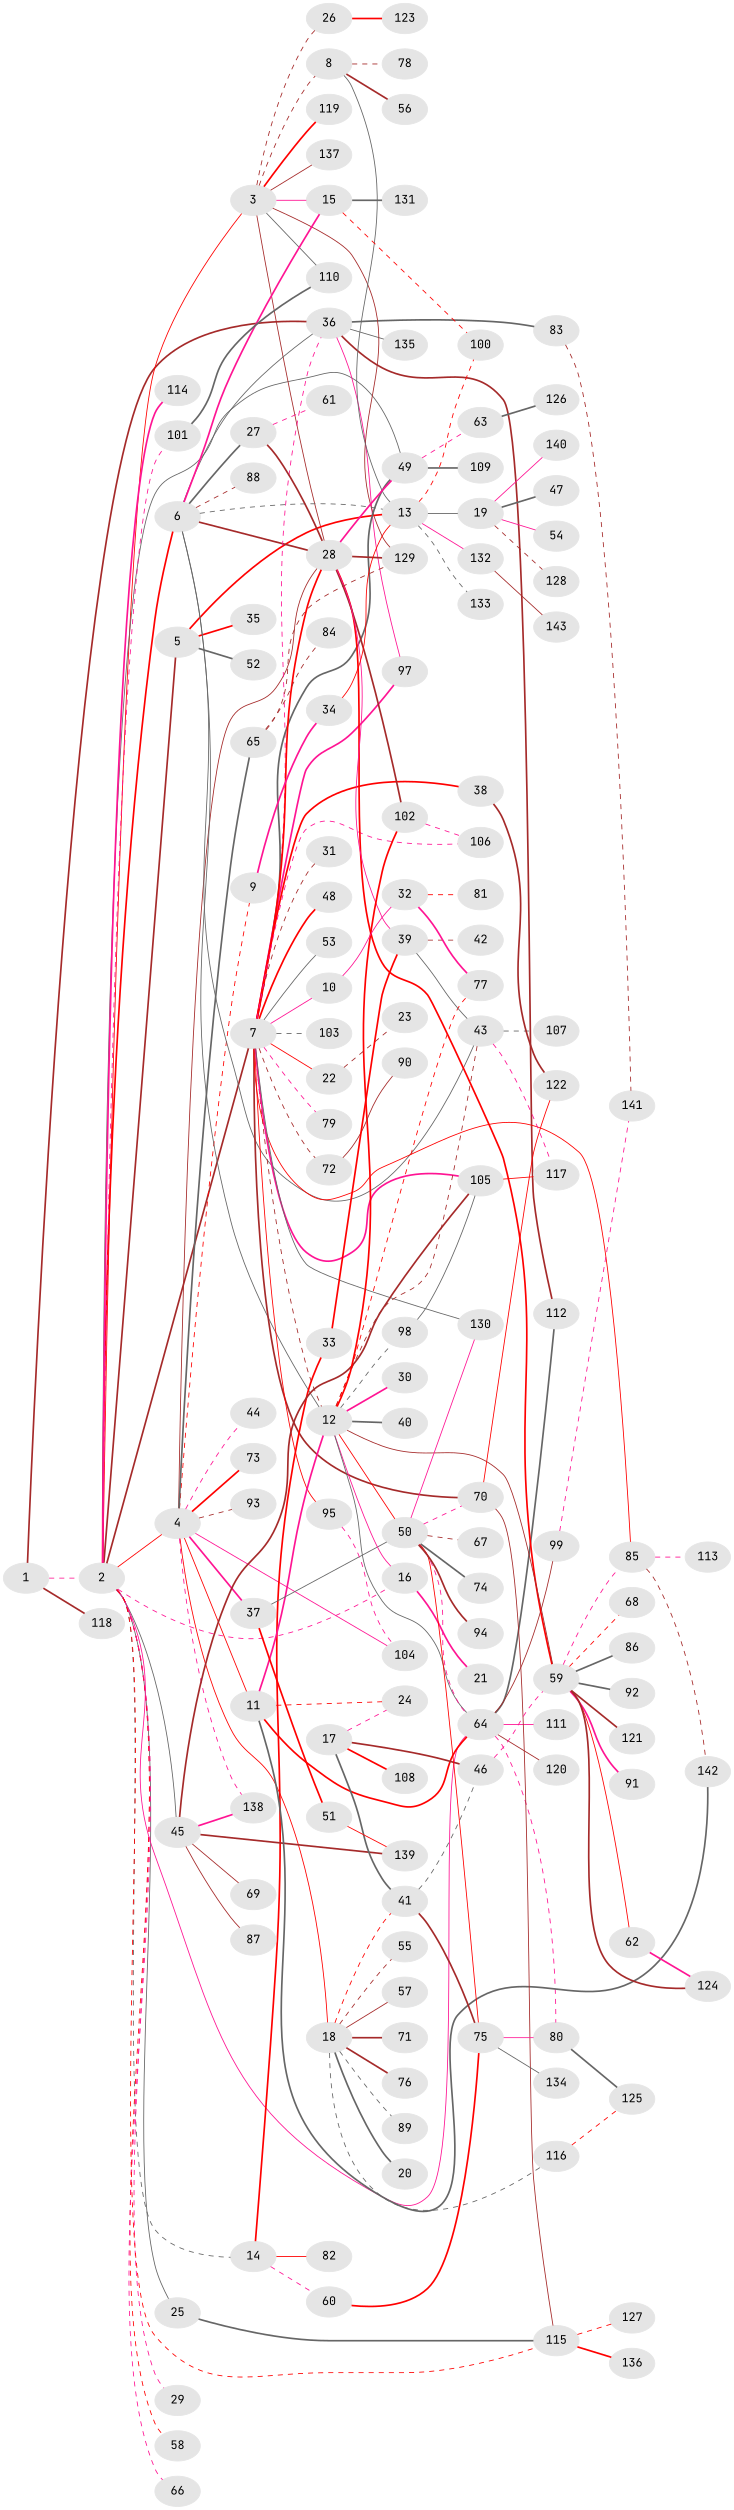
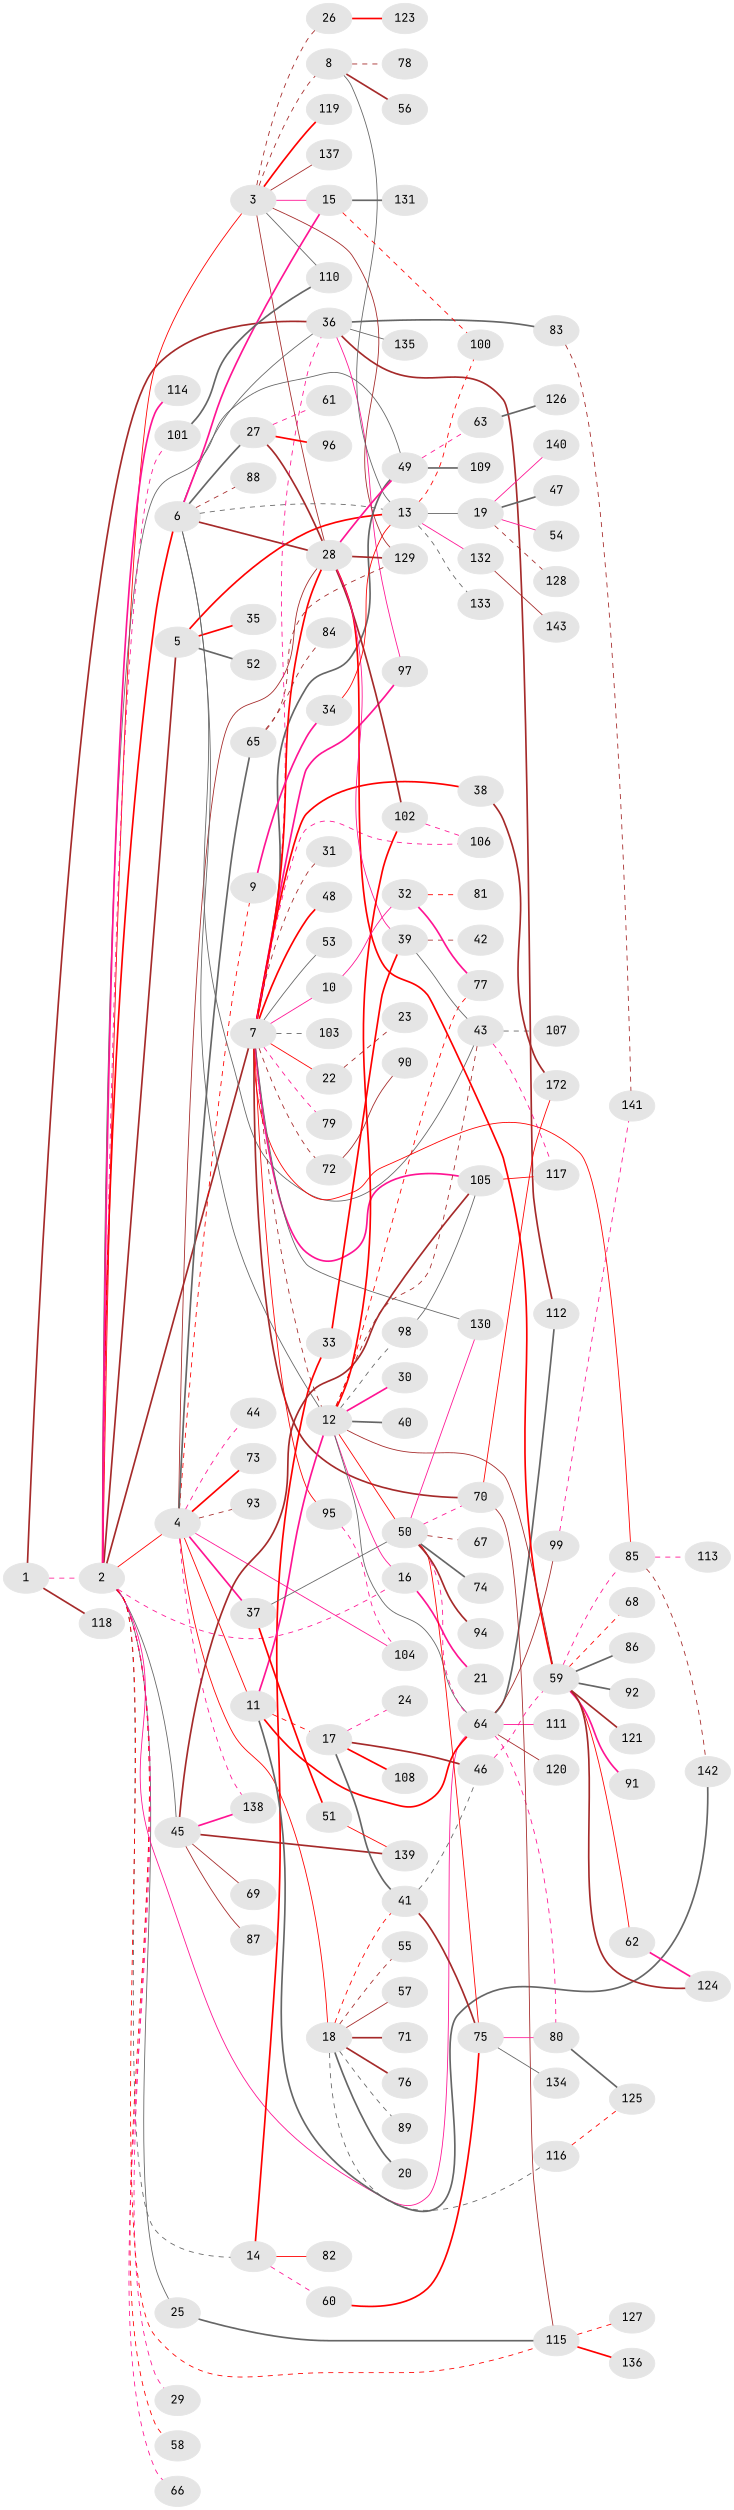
none -> (329, 446)
(556, 1086) -> (556, 1086)
(329, 1704) -> (286, 1720)
